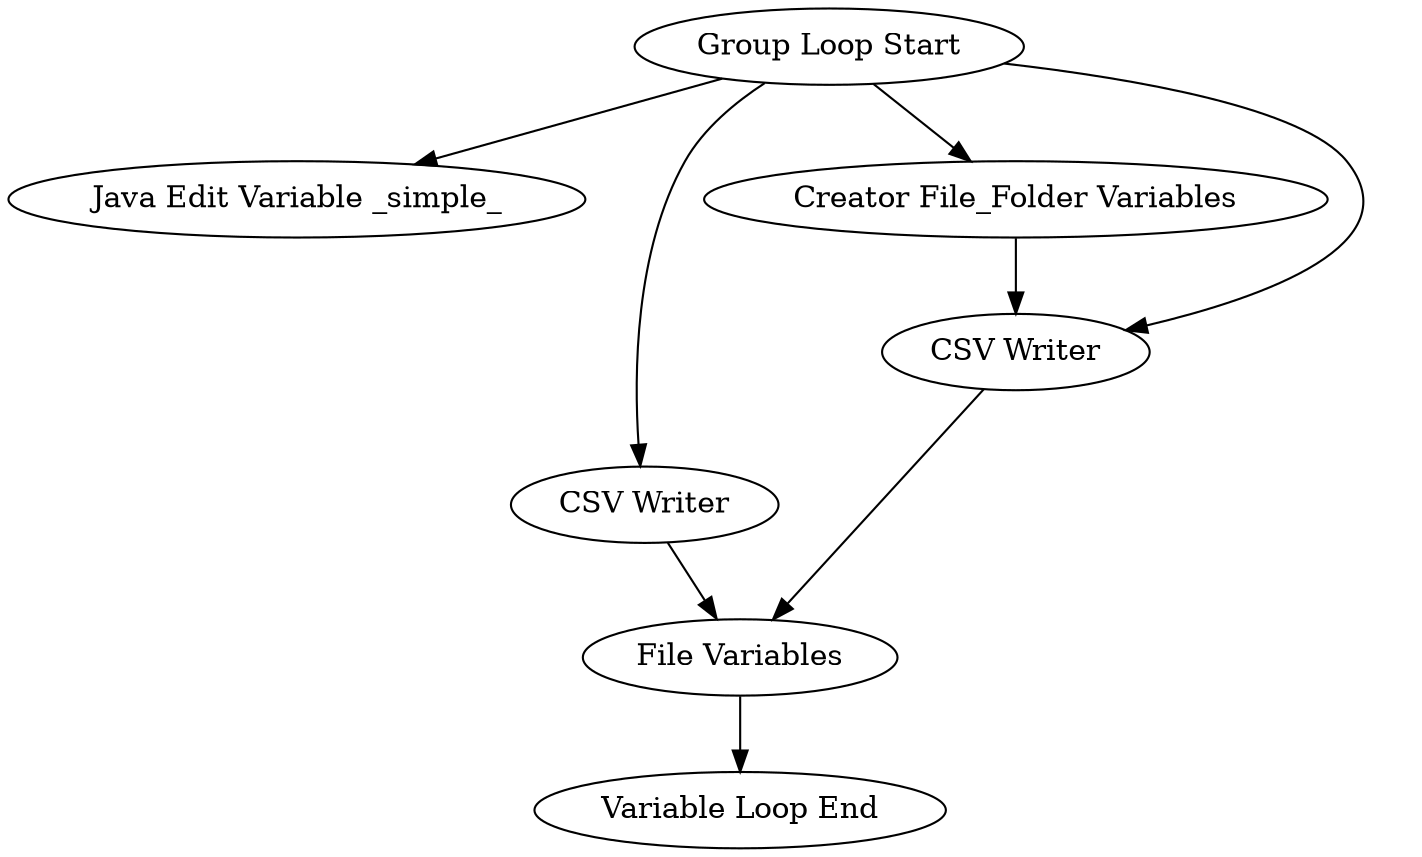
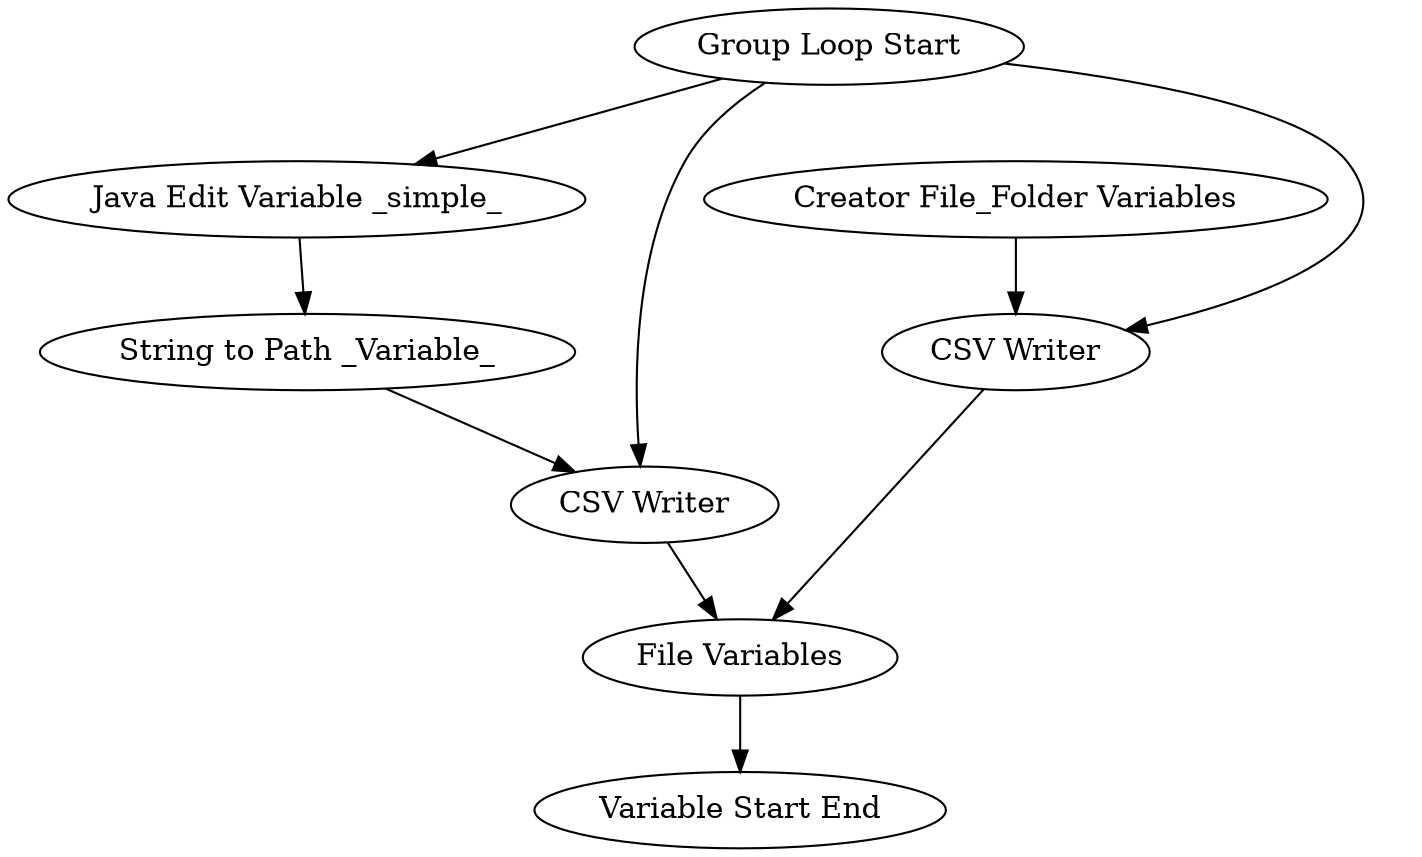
(914, 116) -> none
none -> (308, 352)
(740, 810) -> (740, 810)
